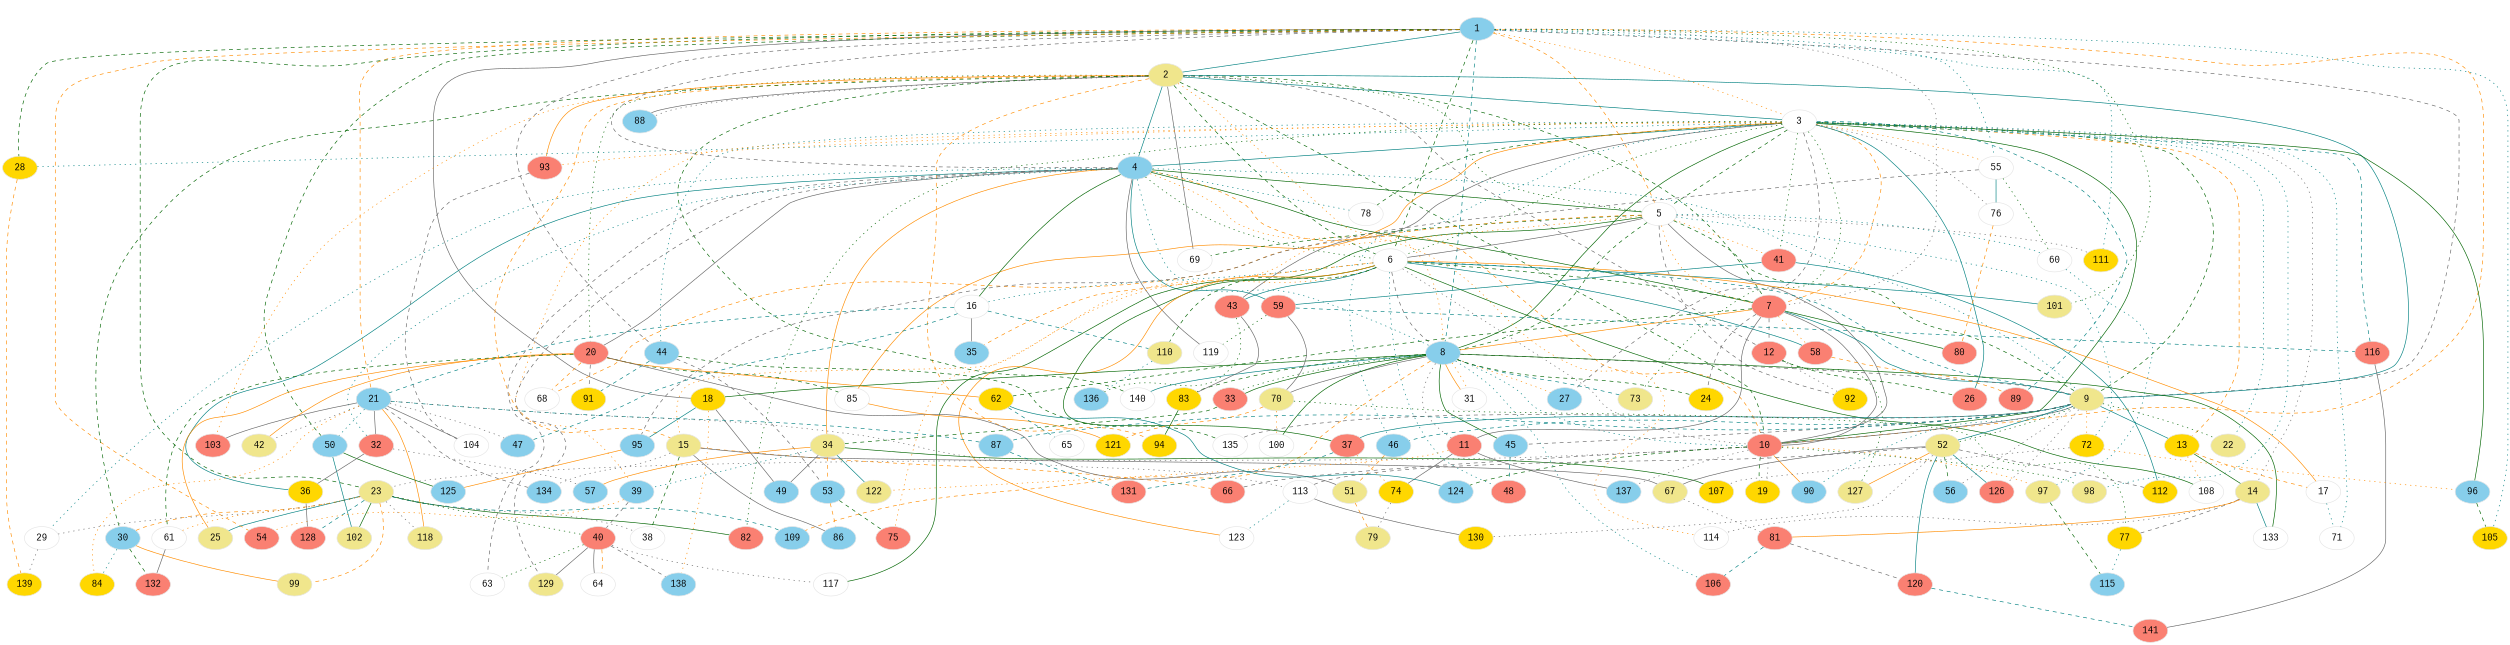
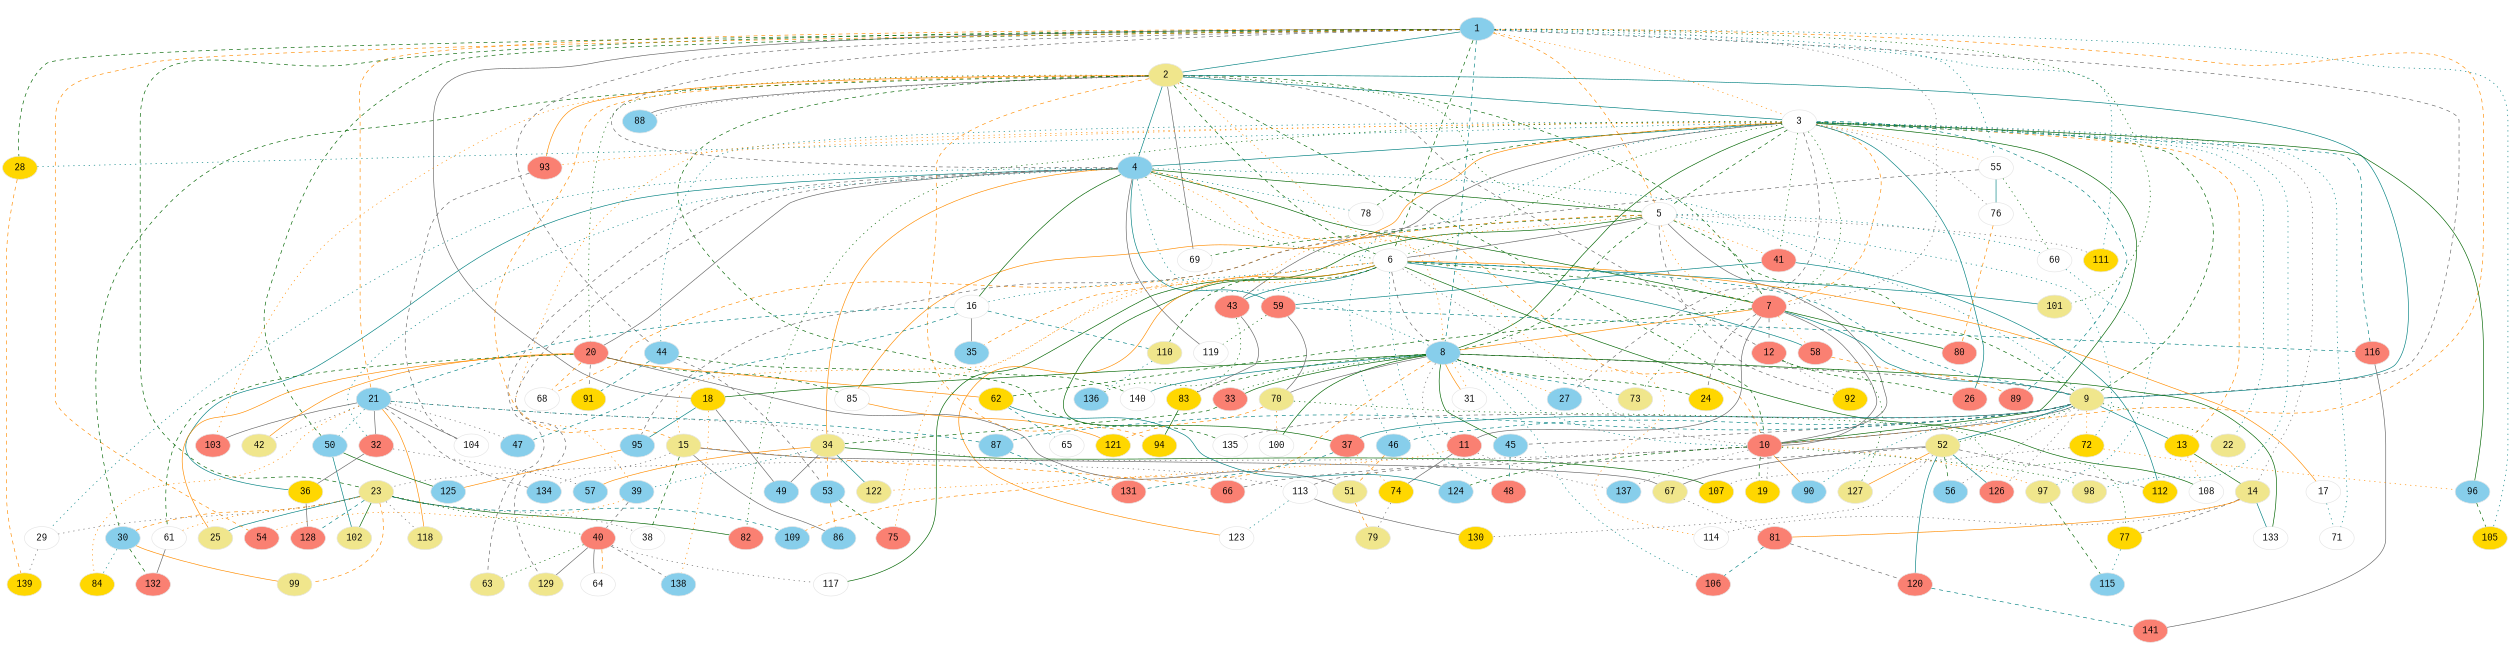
(2251, 472) -> none
(1551, 476) -> (1551, 476)
(487, 584) -> (487, 584)
